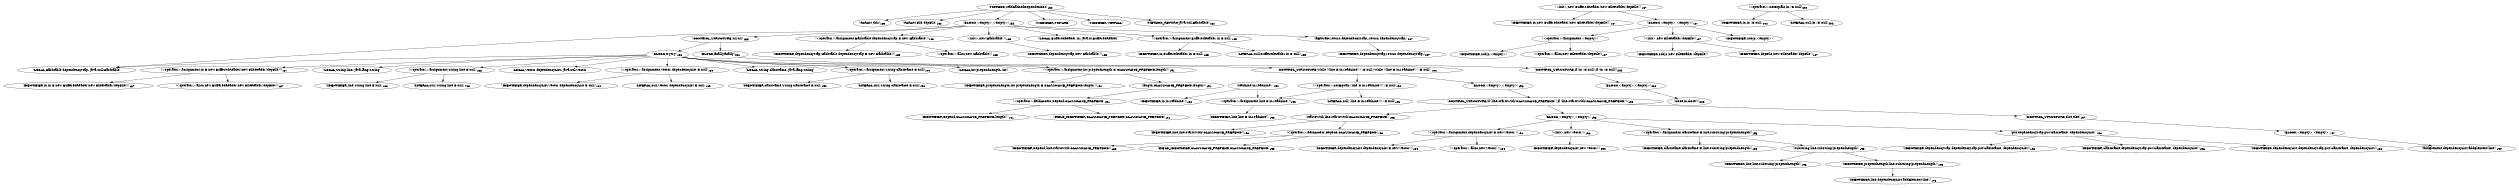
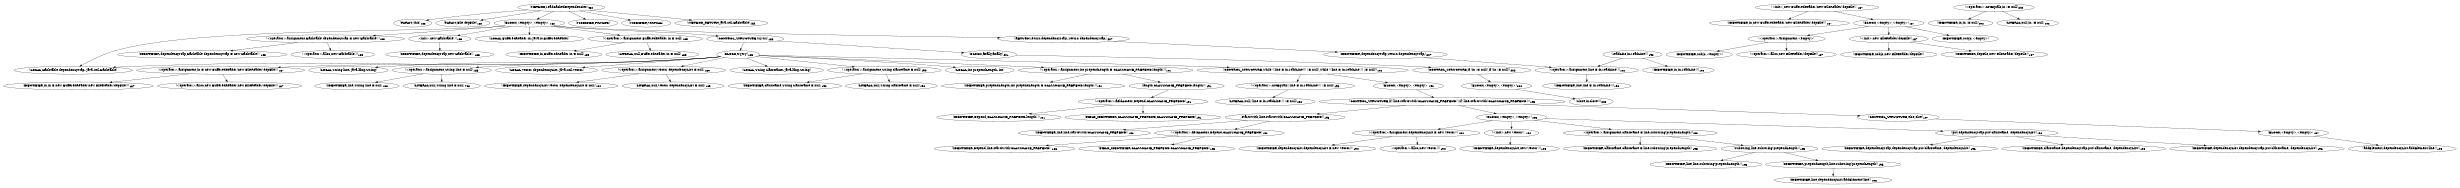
(1050, 7) -> (590, 7)
(1308, 94) -> (1486, 62)
(1603, 148) -> (1544, 148)
